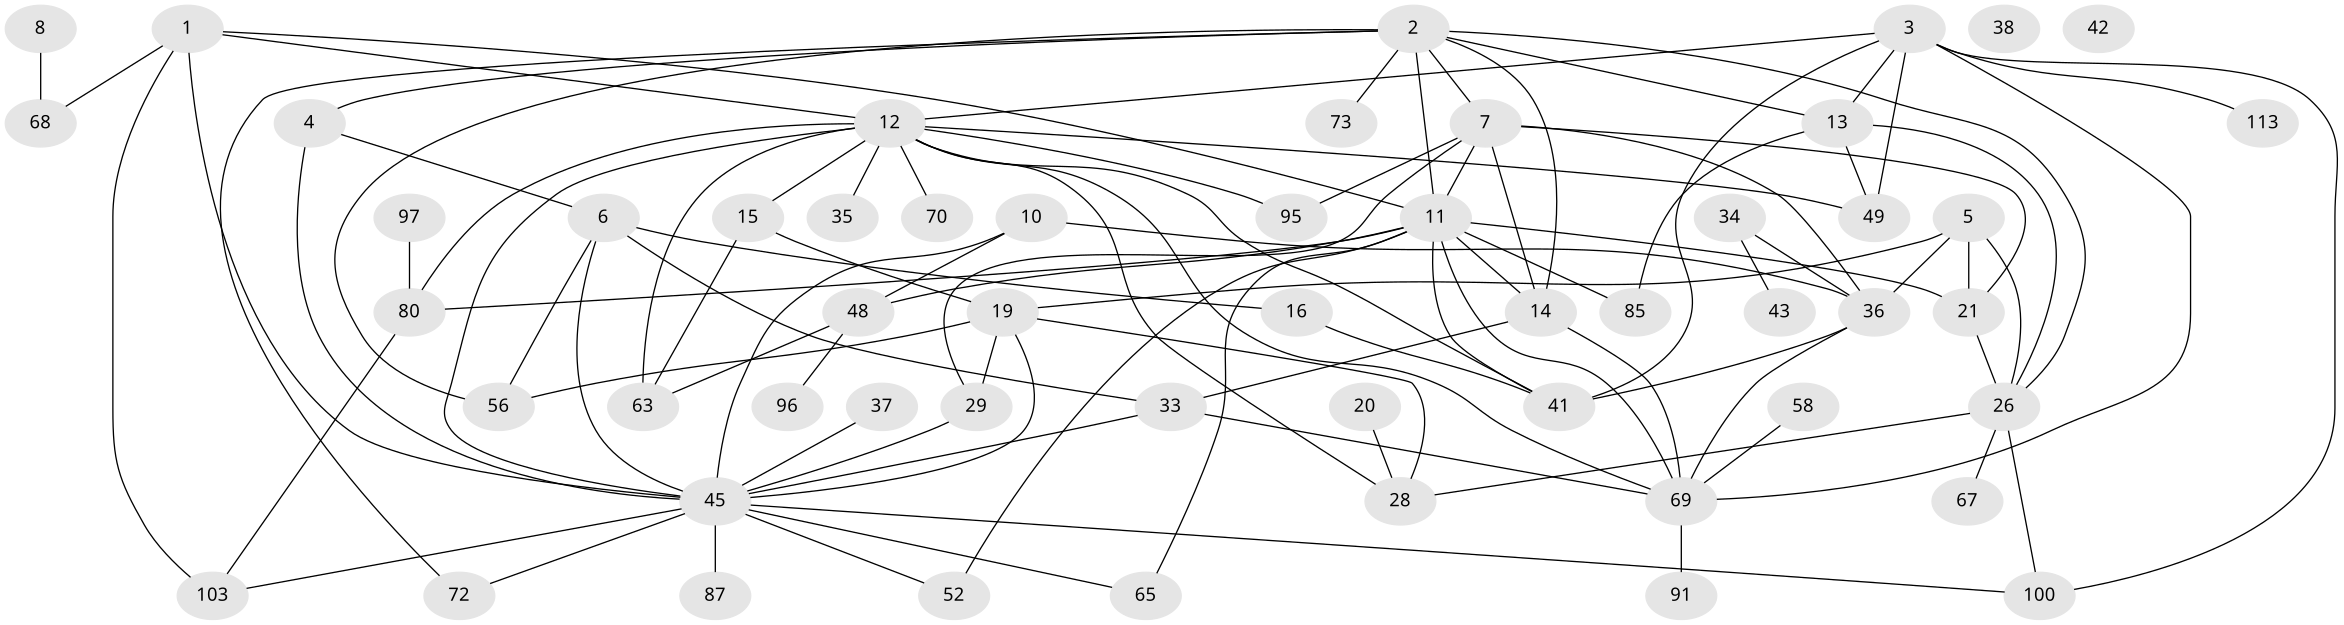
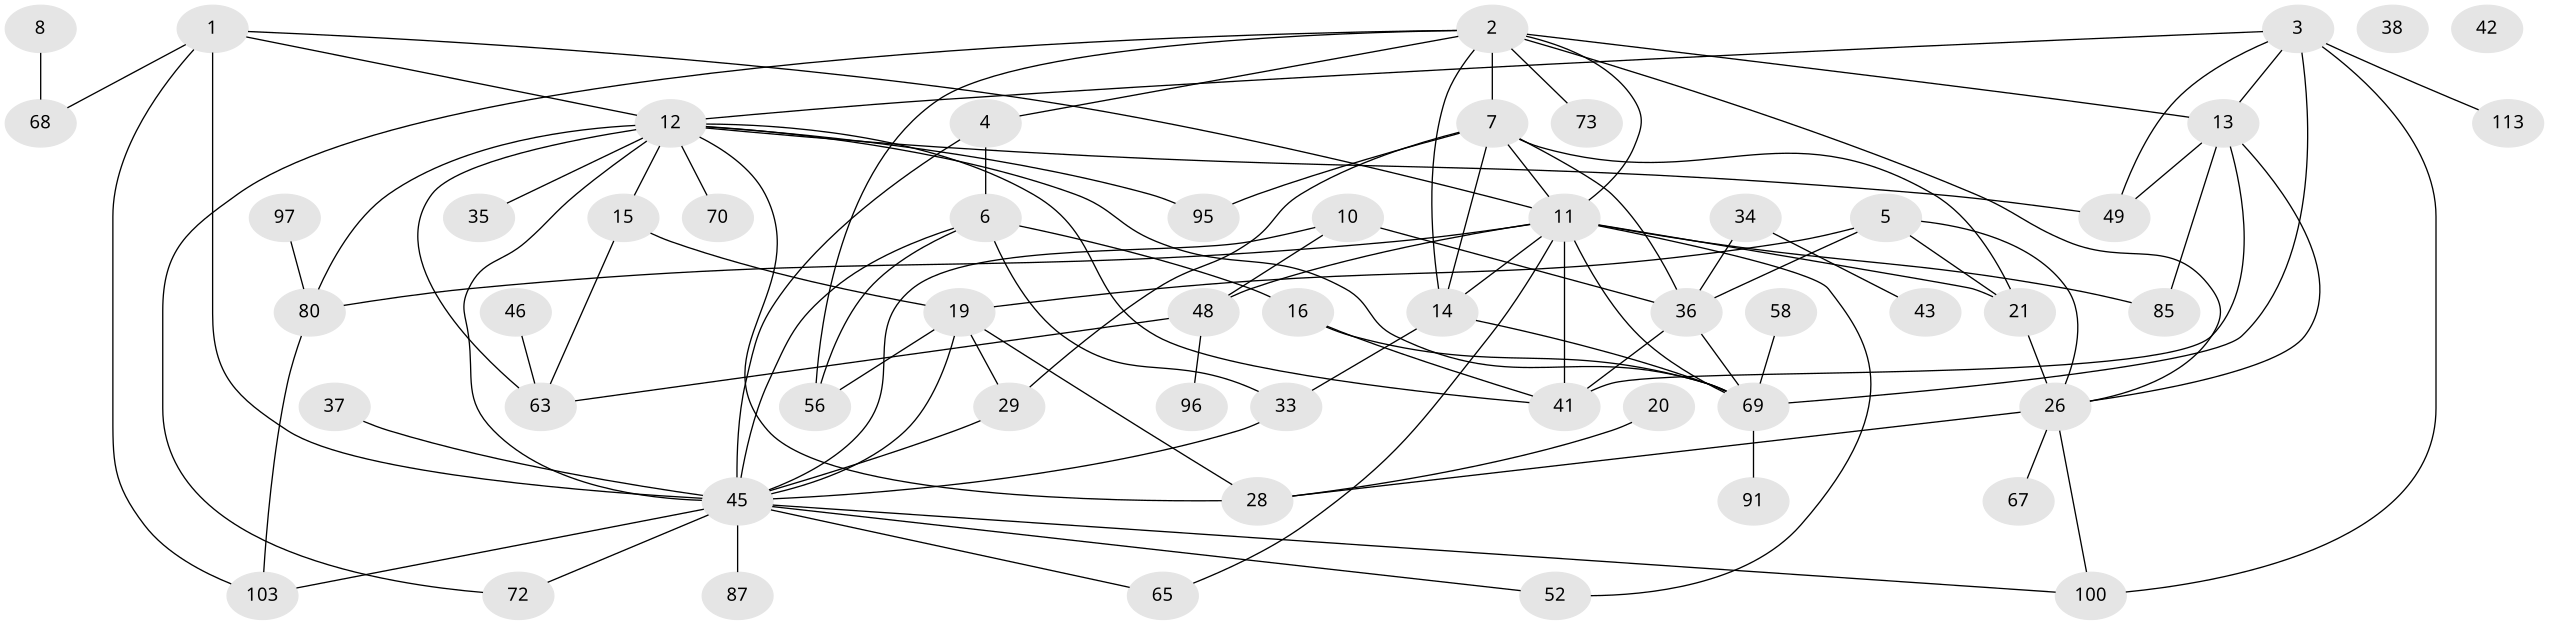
(1676, 220) -> (2002, 368)
none -> (516, 312)
(1437, 456) -> (1526, 358)
